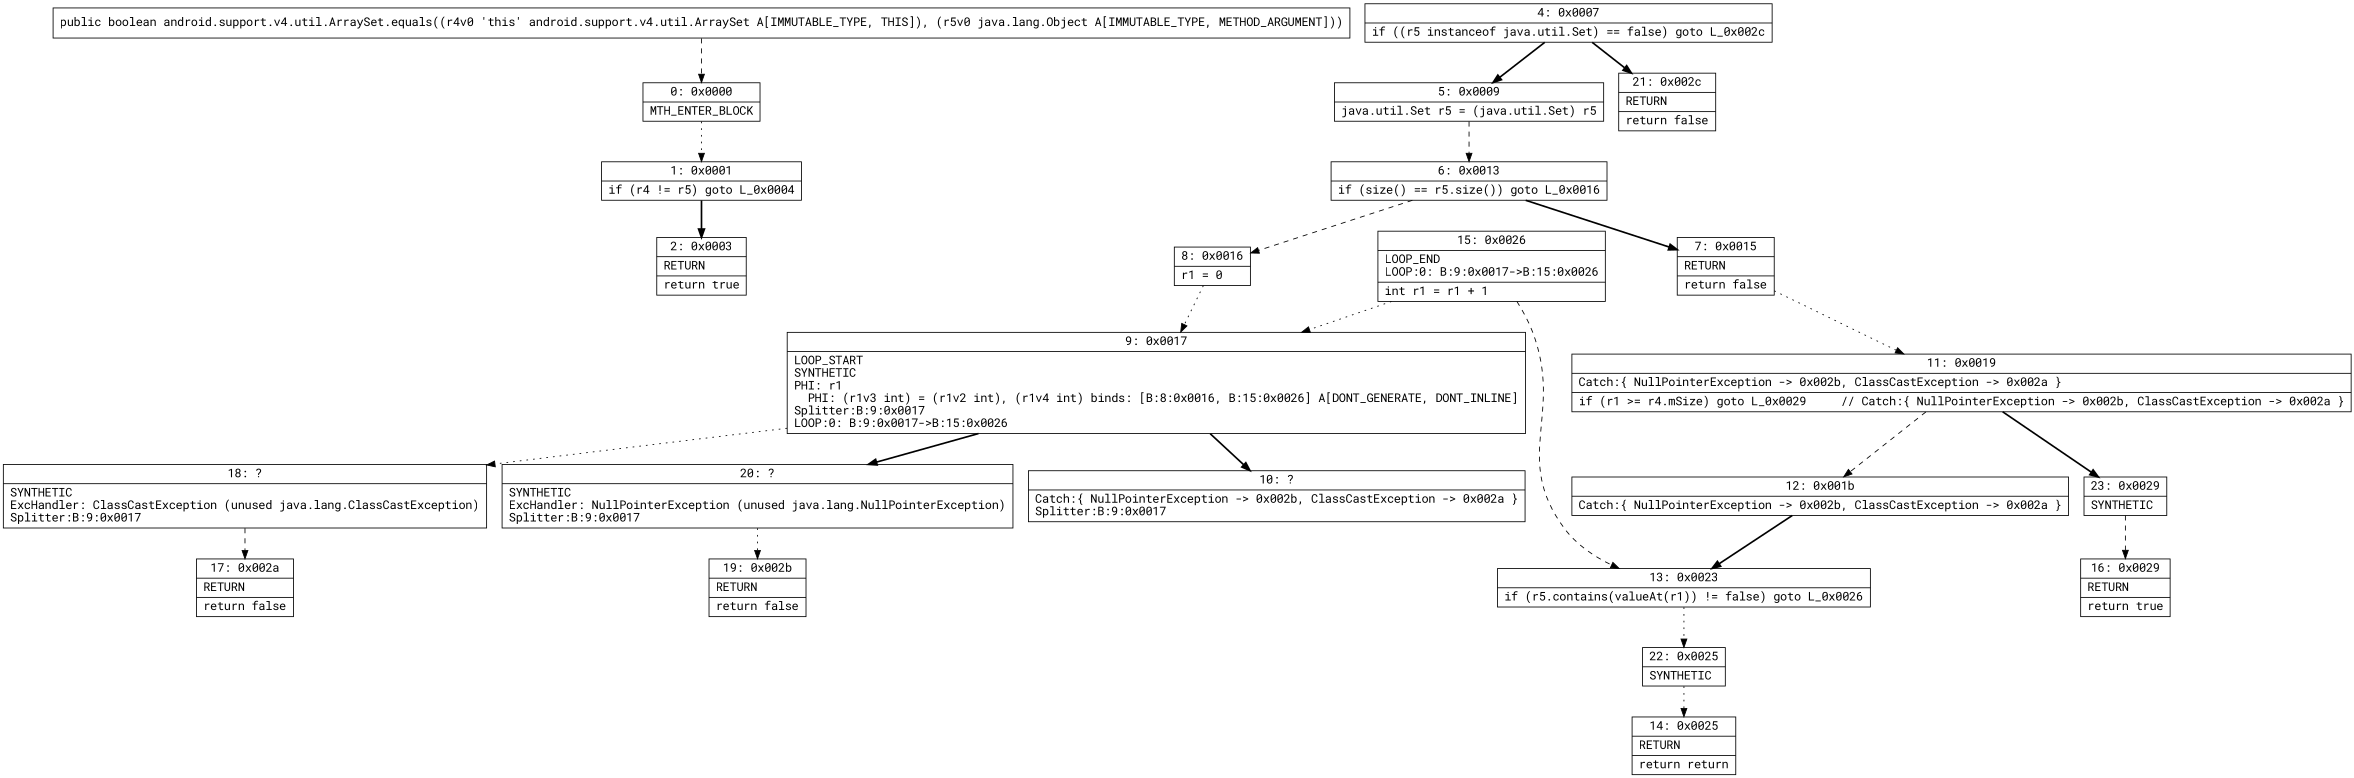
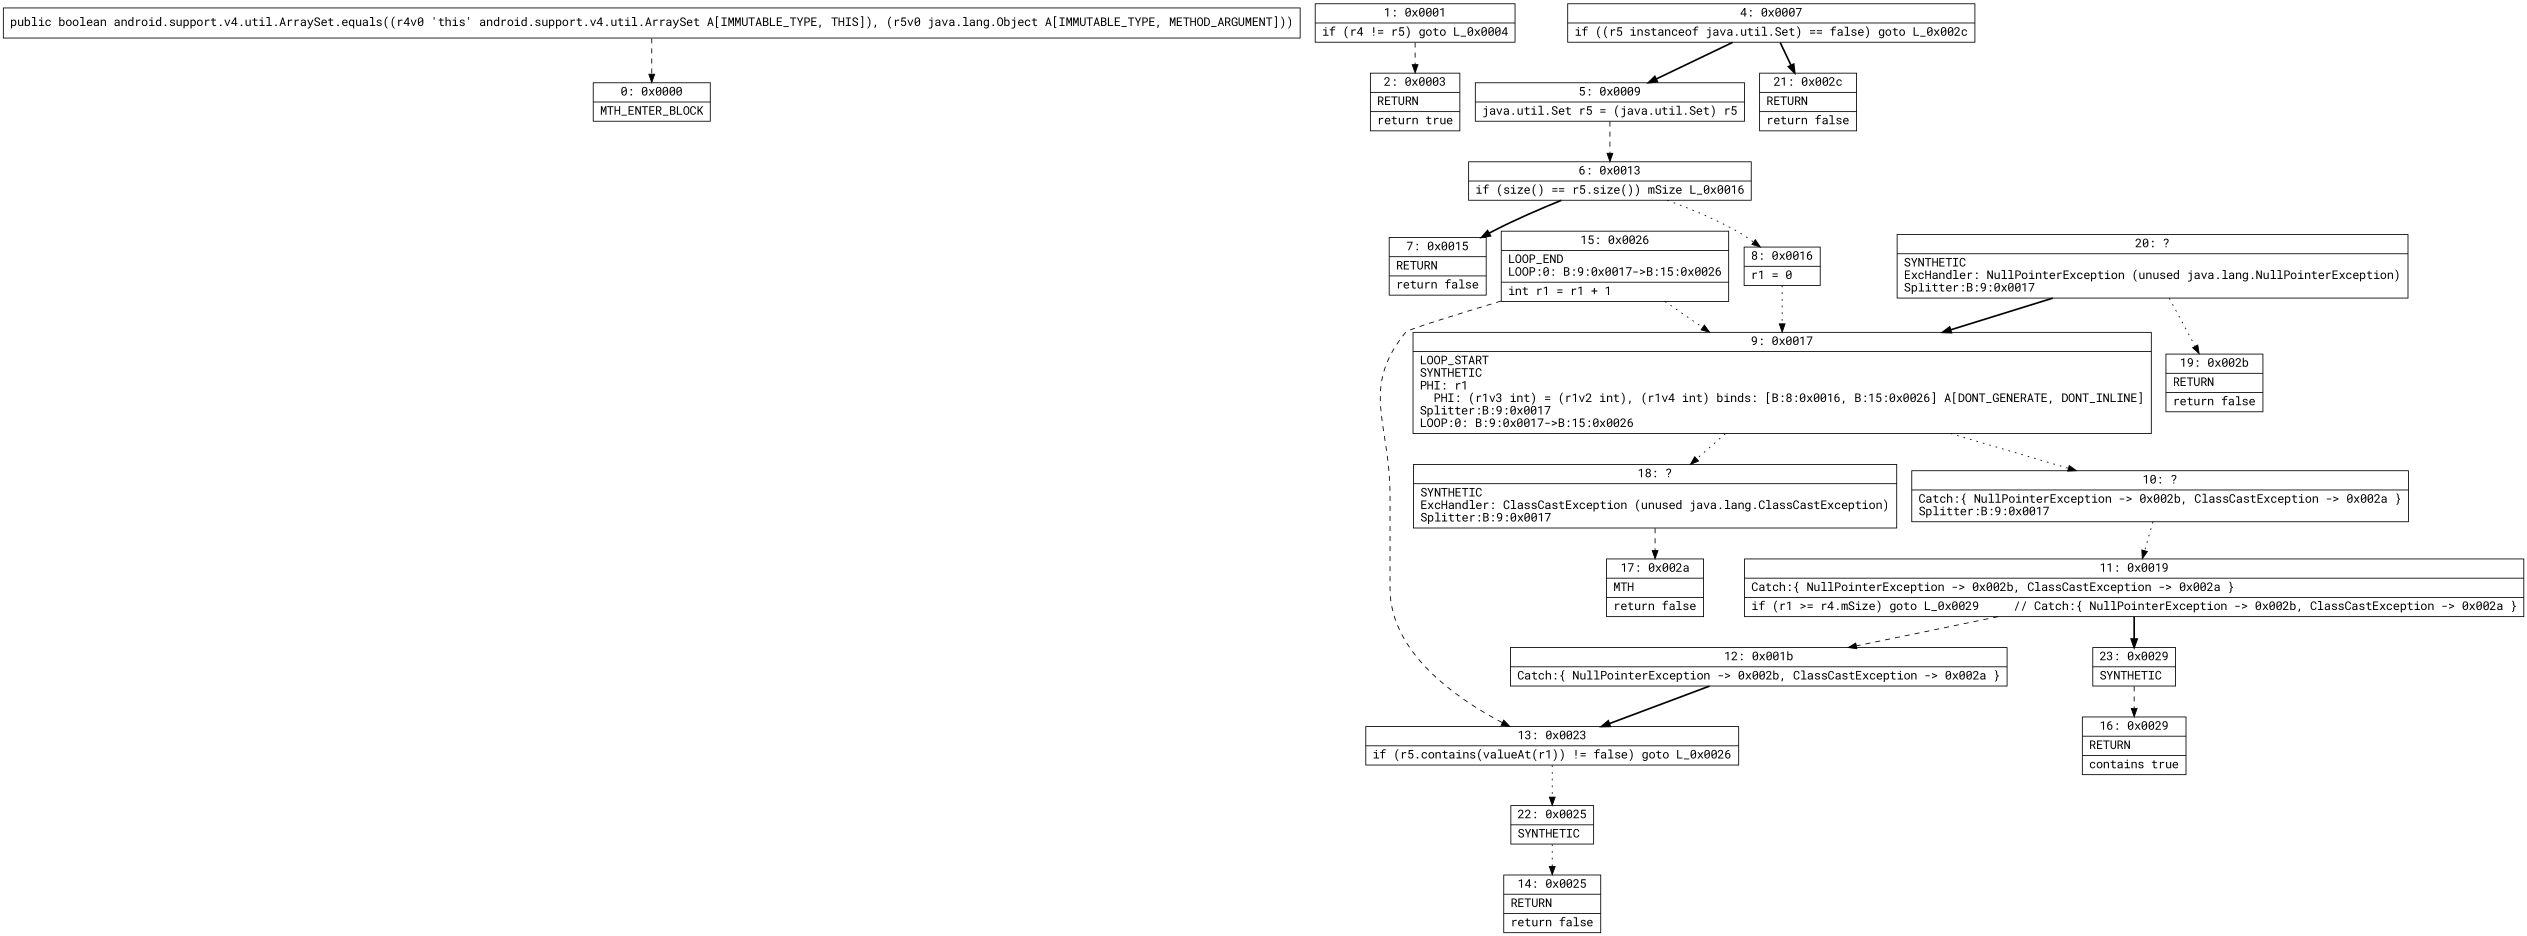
(701, 137) -> none
(1469, 190) -> (1610, 190)
(701, 215) -> (1415, 54)
(1336, 225) -> (1712, 218)
(1835, 321) -> (2149, 536)
(927, 448) -> (2002, 314)
(1227, 449) -> (2009, 451)
(224, 587) -> (1624, 587)
(2125, 607) -> (2134, 765)
(1684, 765) -> (1552, 923)
